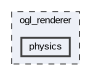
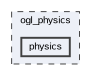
(46, 21) -> (46, 21)
